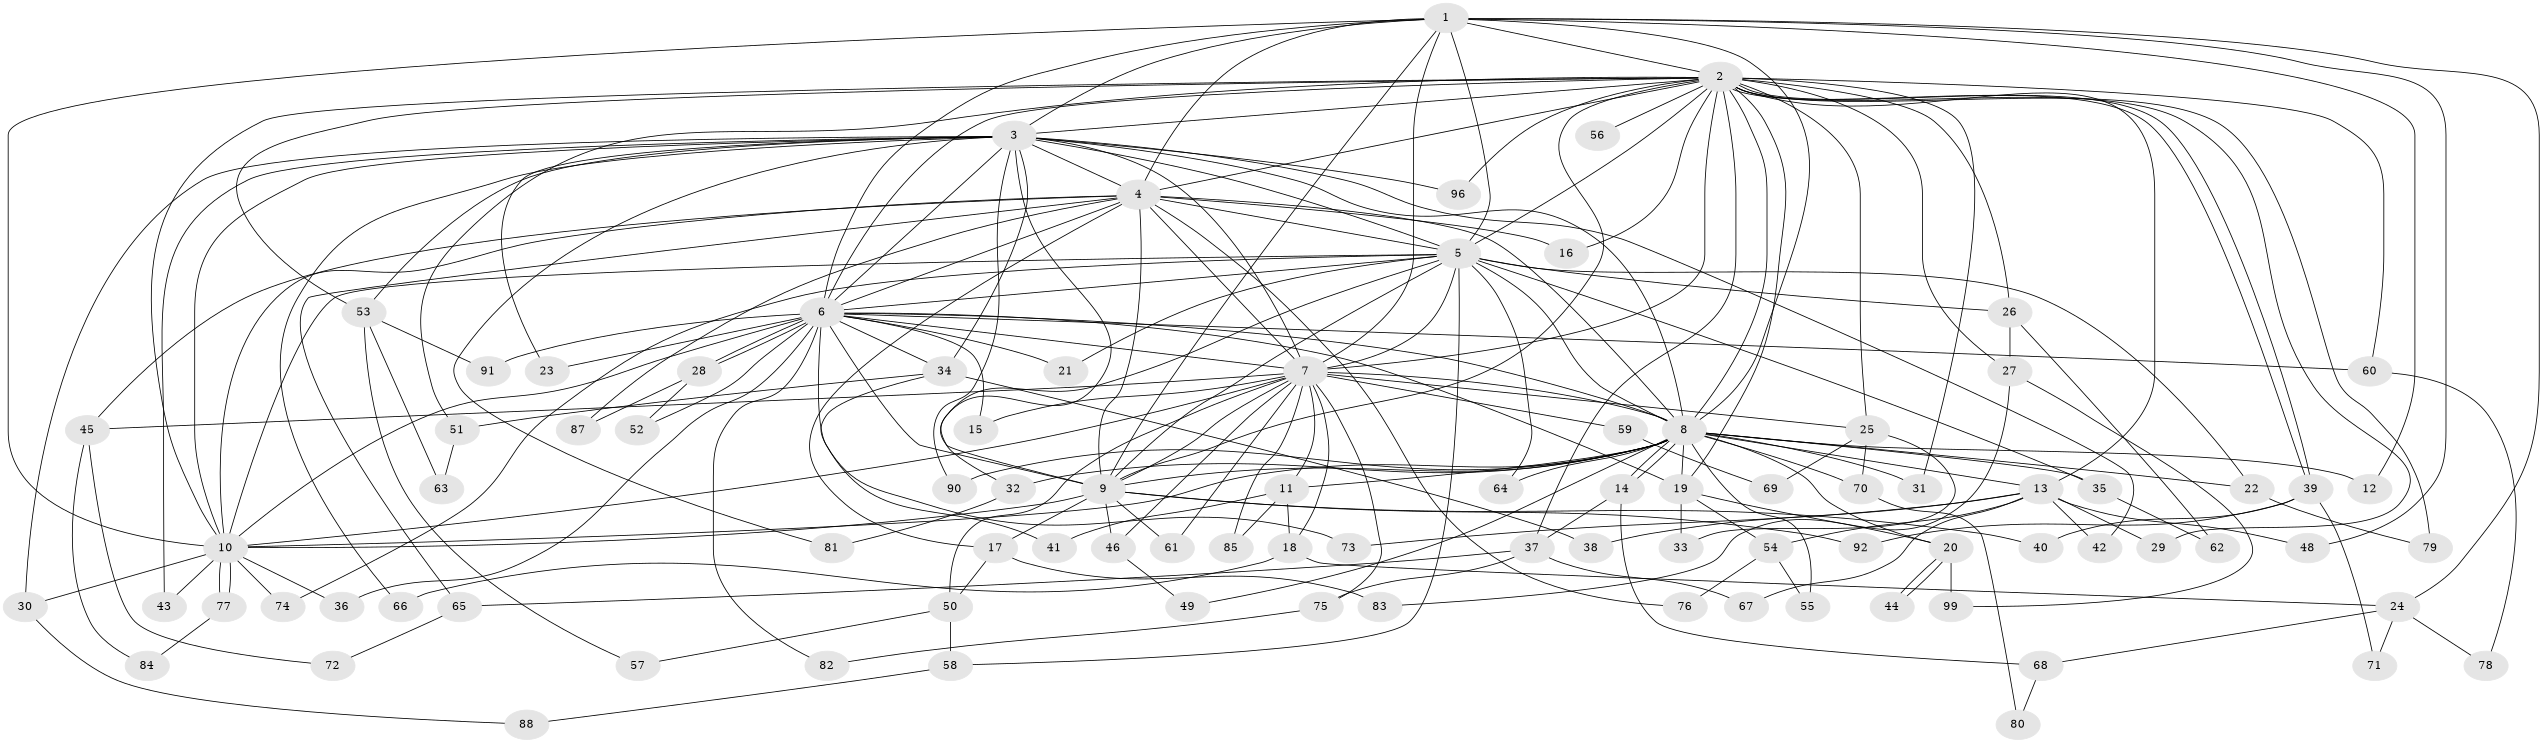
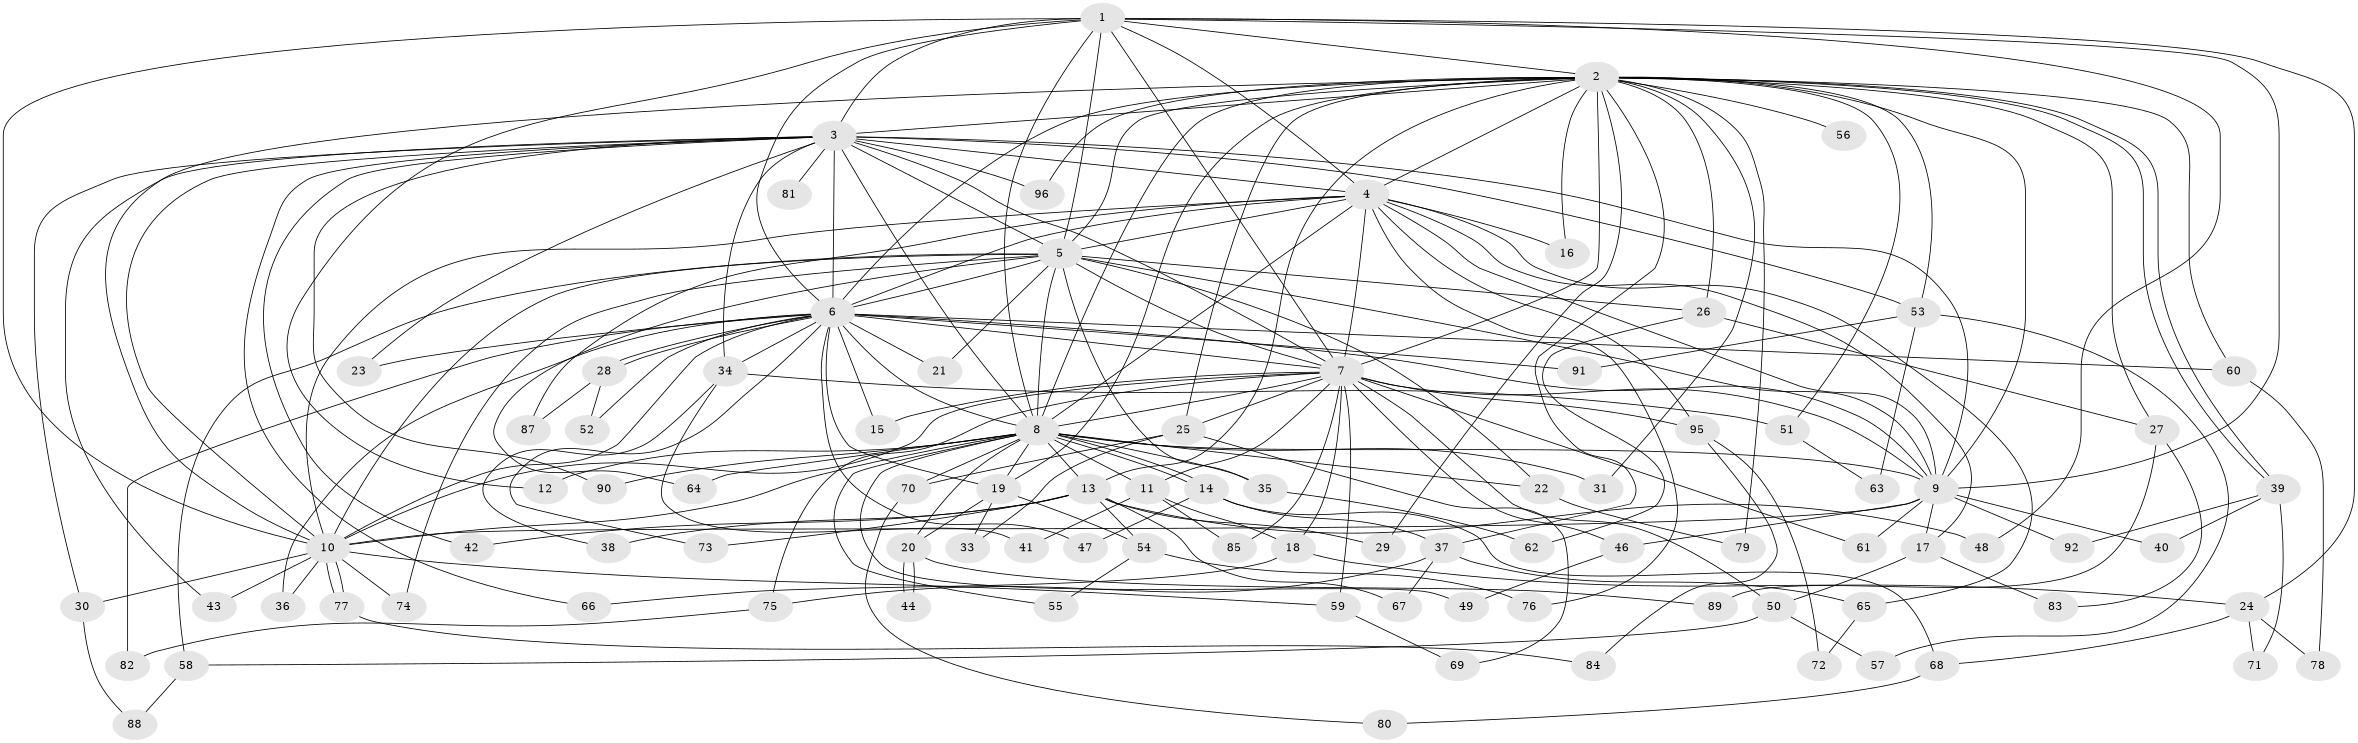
(88, 430) -> (1697, 430)
(1014, 489) -> none
none -> (1086, 548)
none -> (833, 583)
(1951, 607) -> (1715, 607)
